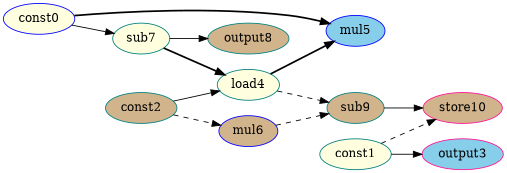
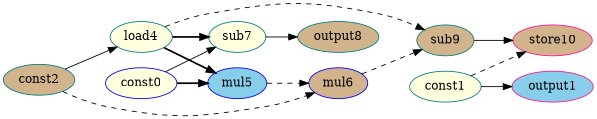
(190, 60) -> (186, 37)
none -> (283, 83)
(463, 154) -> (553, 87)
